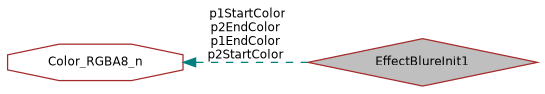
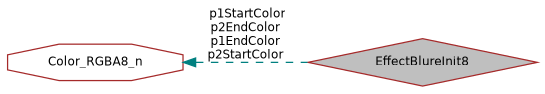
(423, 62) -> (423, 62)
